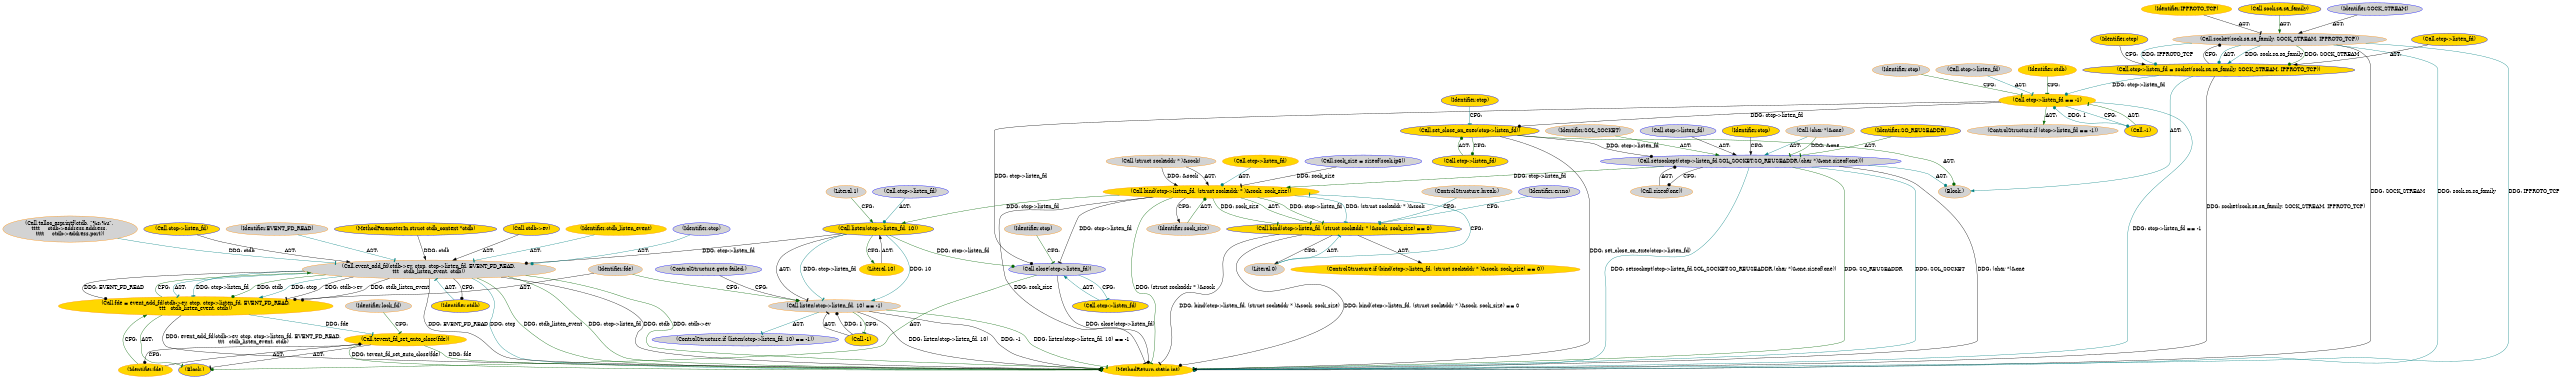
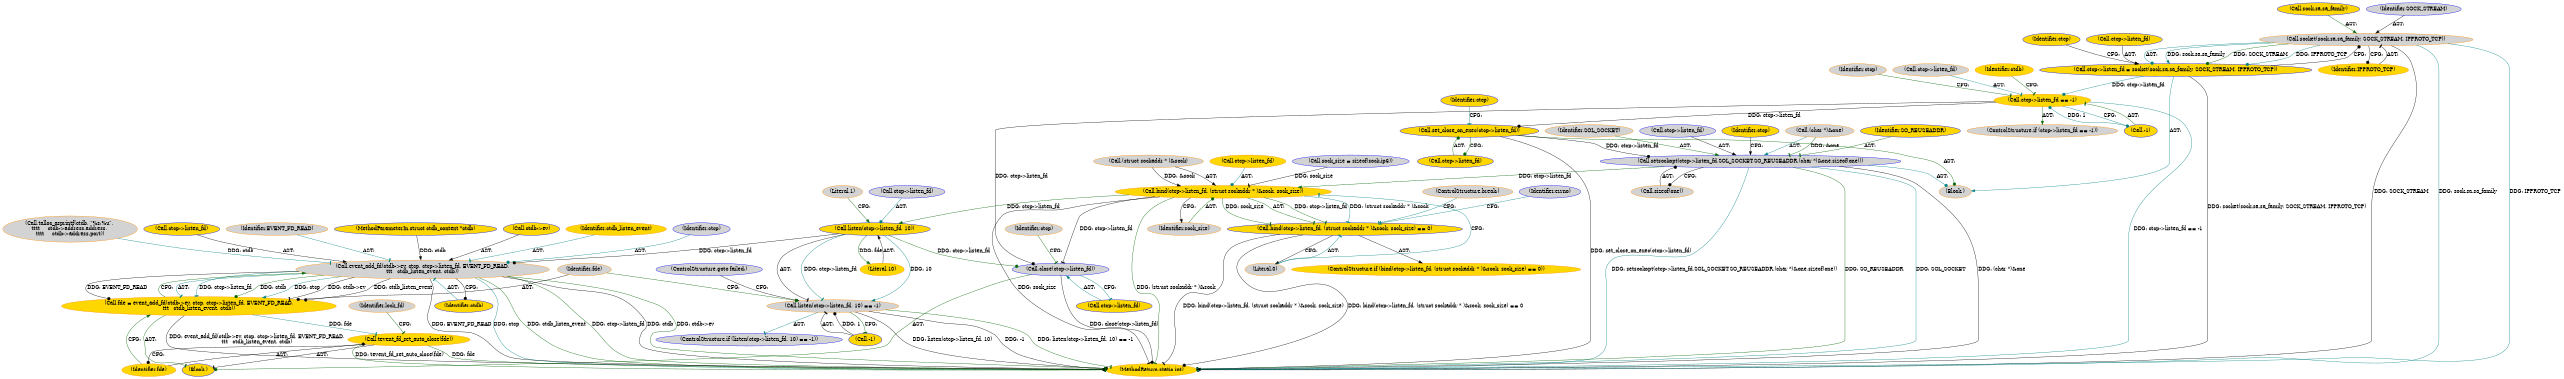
none -> (2370, 54)
(875, 251) -> (871, 251)
